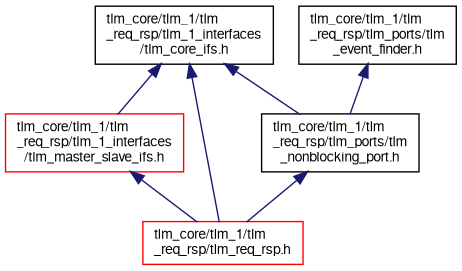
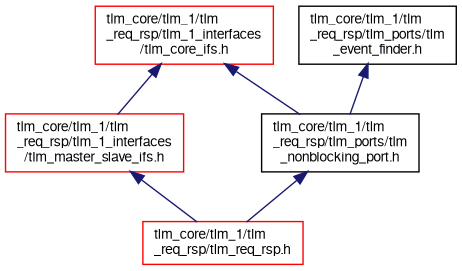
(184, 35) -> (184, 35)
(206, 150) -> none
